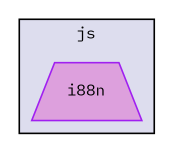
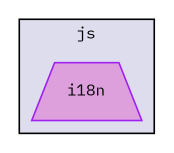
(87, 92) -> (87, 92)
